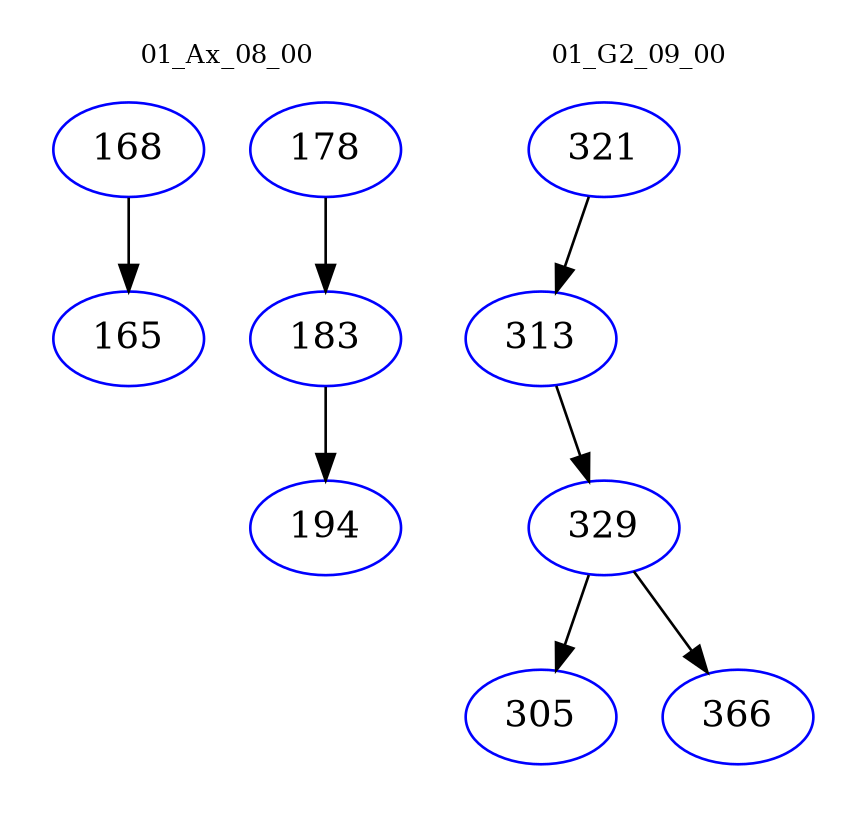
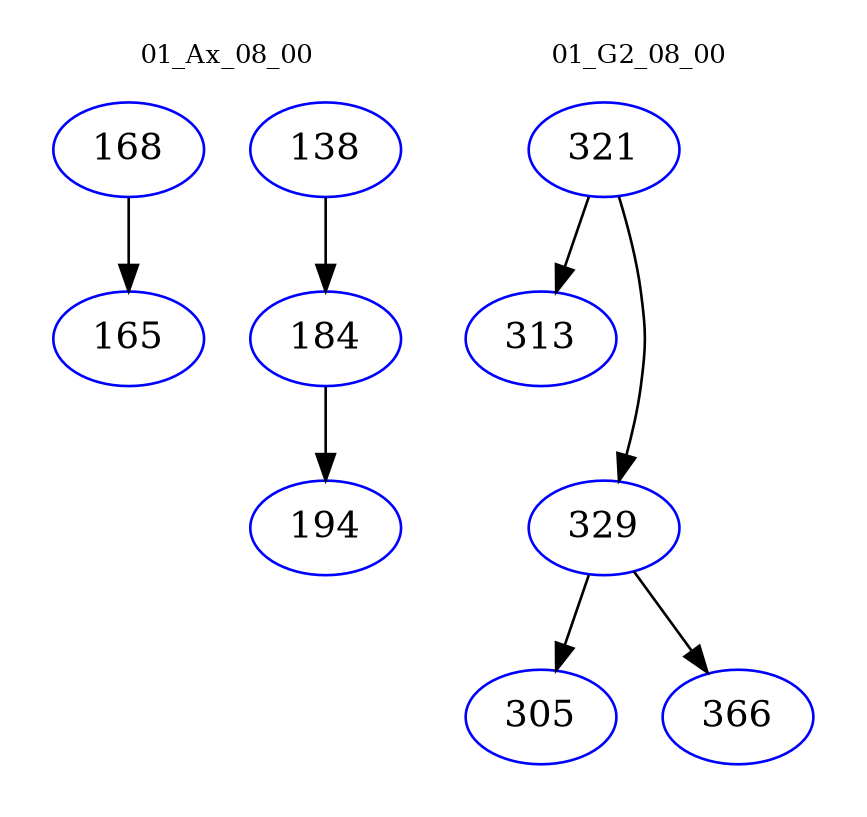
(640, 56) -> (640, 56)
(326, 150) -> (326, 150)
(326, 339) -> (326, 339)
(568, 421) -> (644, 326)
